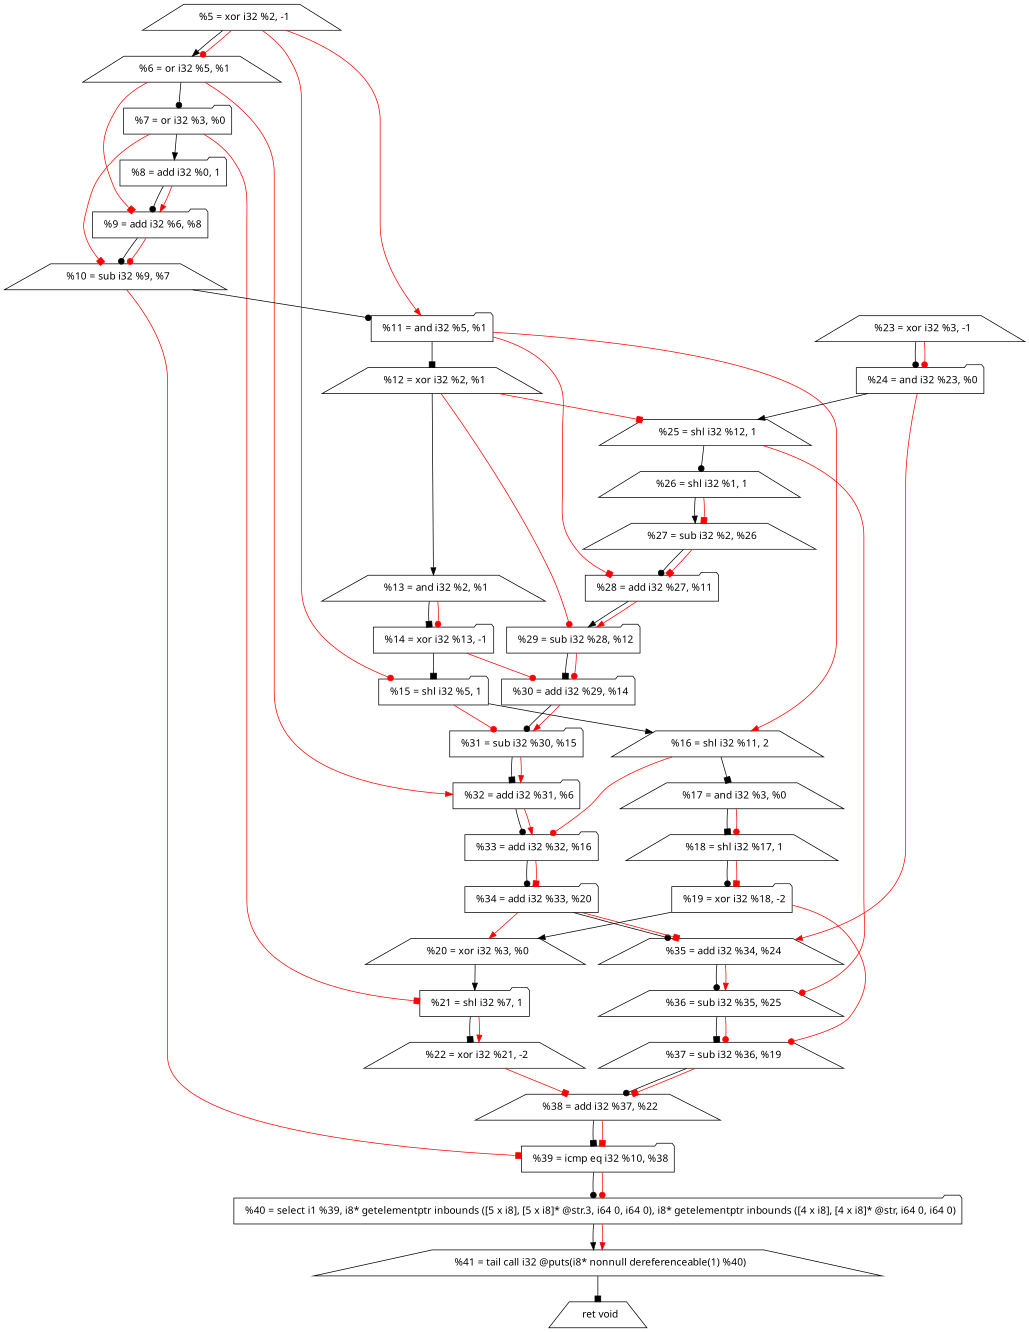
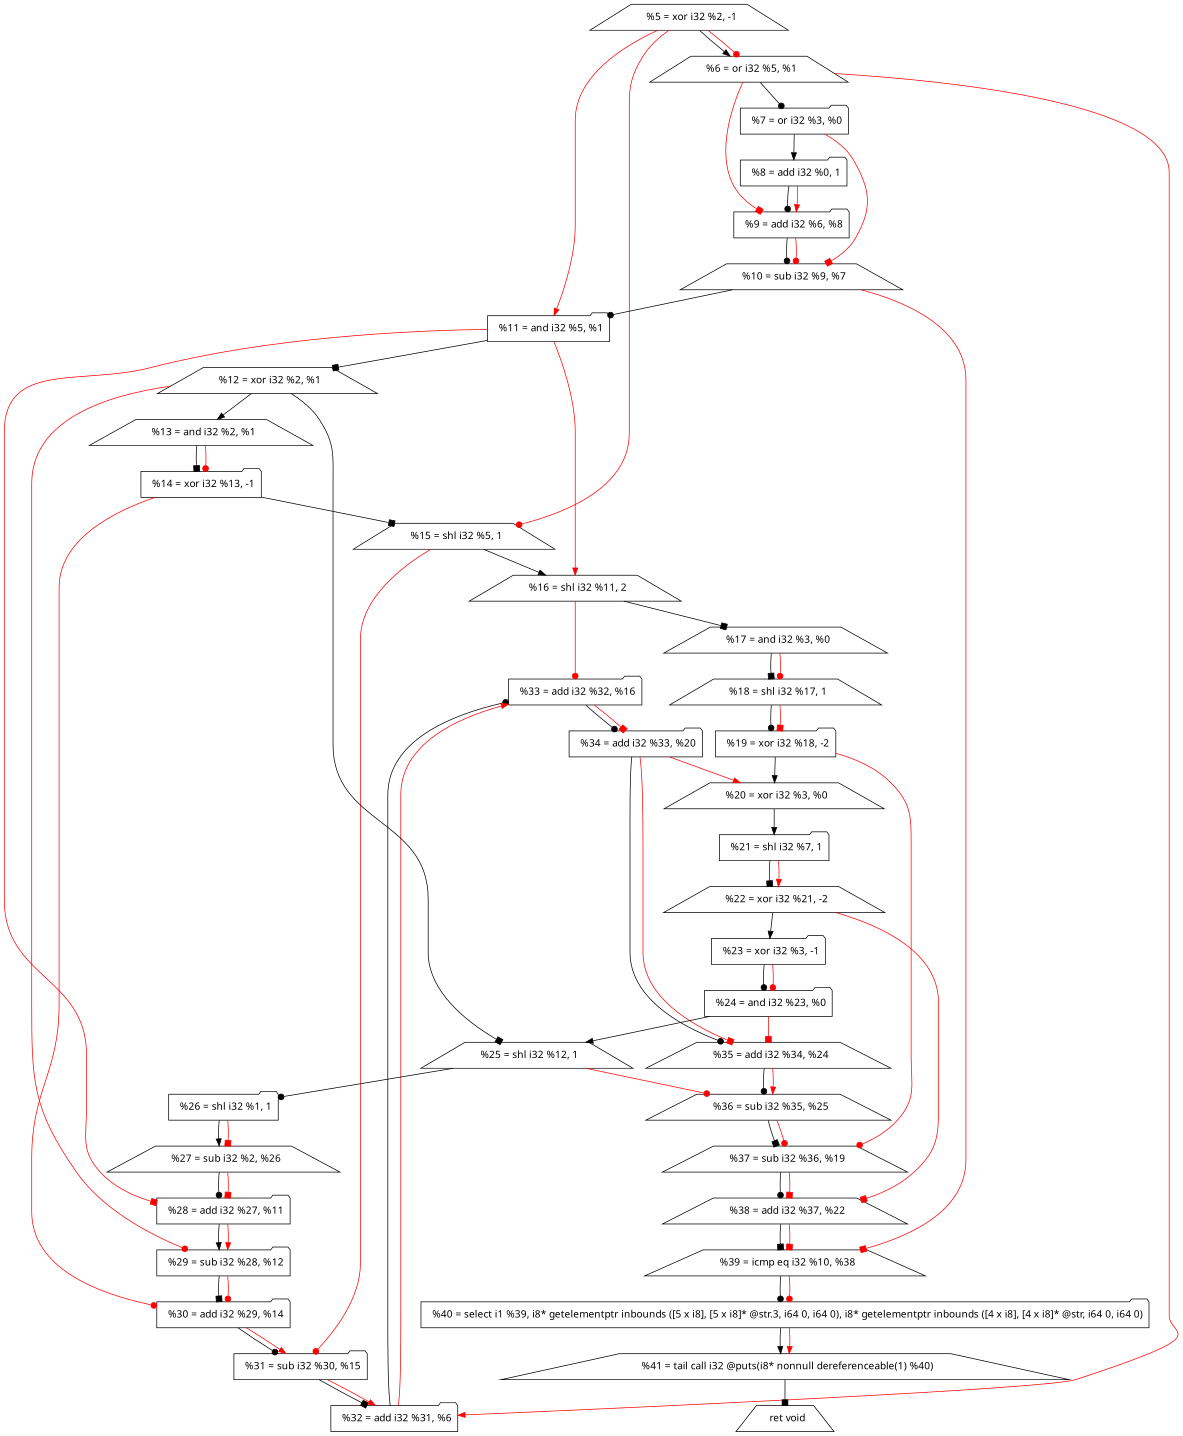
(920, 329) -> (768, 952)
(570, 407) -> (333, 740)
(700, 484) -> (223, 1107)
(247, 615) -> none
(434, 692) -> (454, 536)
(906, 694) -> (768, 1026)
none -> (772, 922)
(598, 1159) -> (785, 1263)
